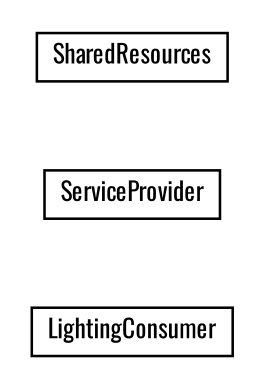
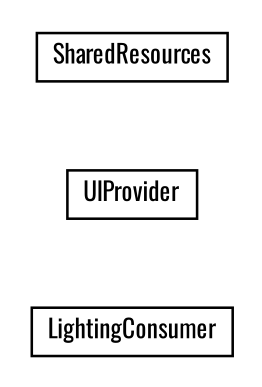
none -> (131, 193)
(131, 193) -> none
